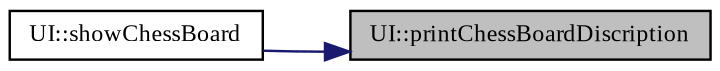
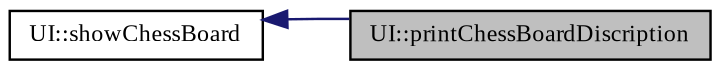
(294, 51) -> (318, 19)
